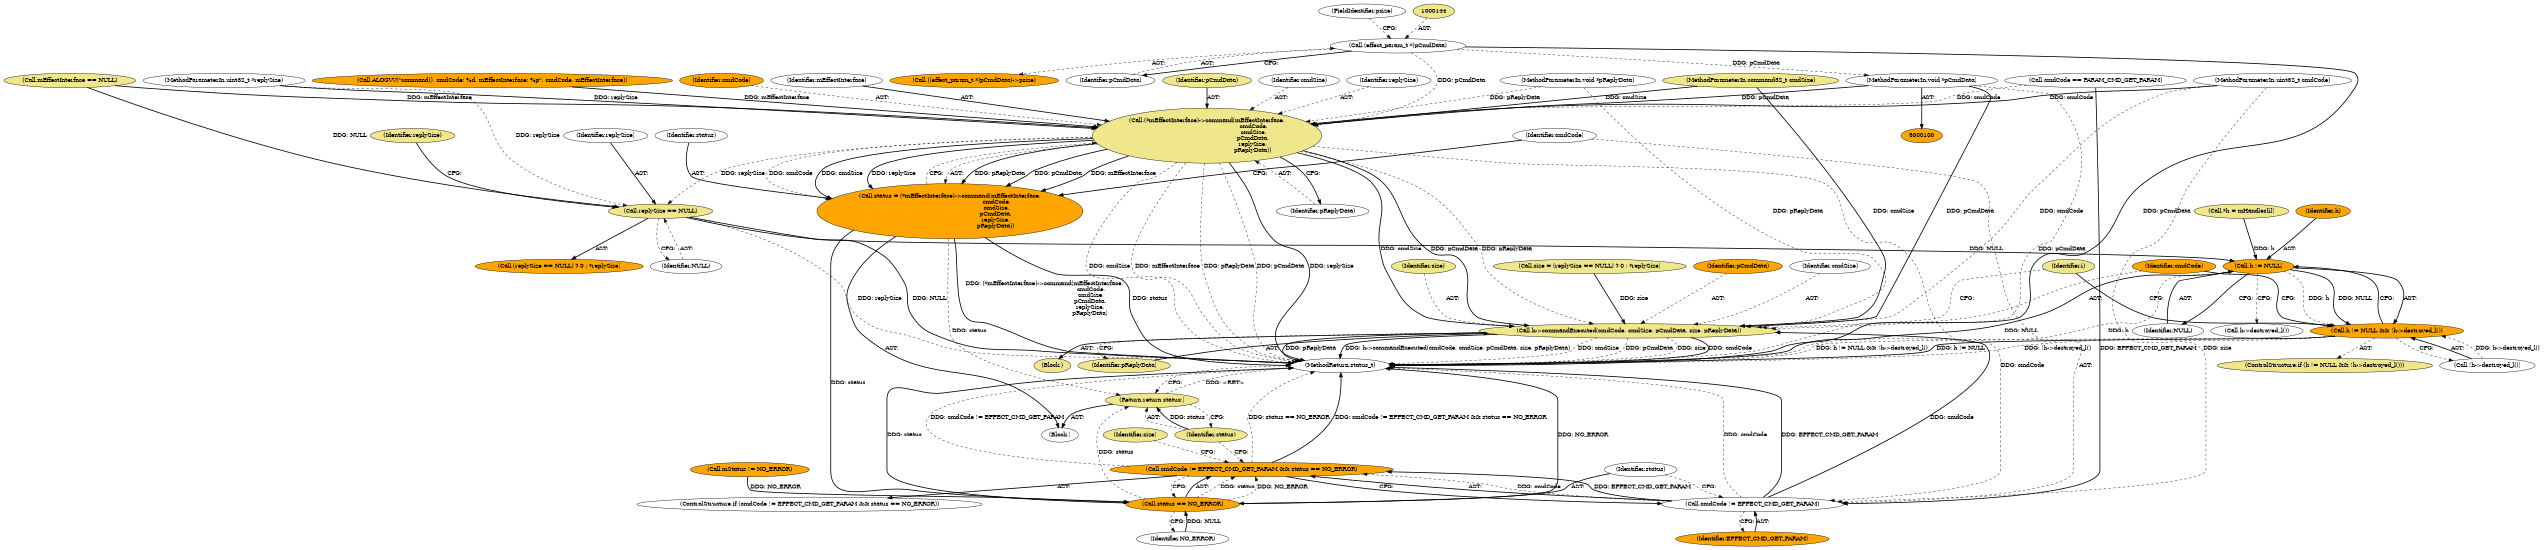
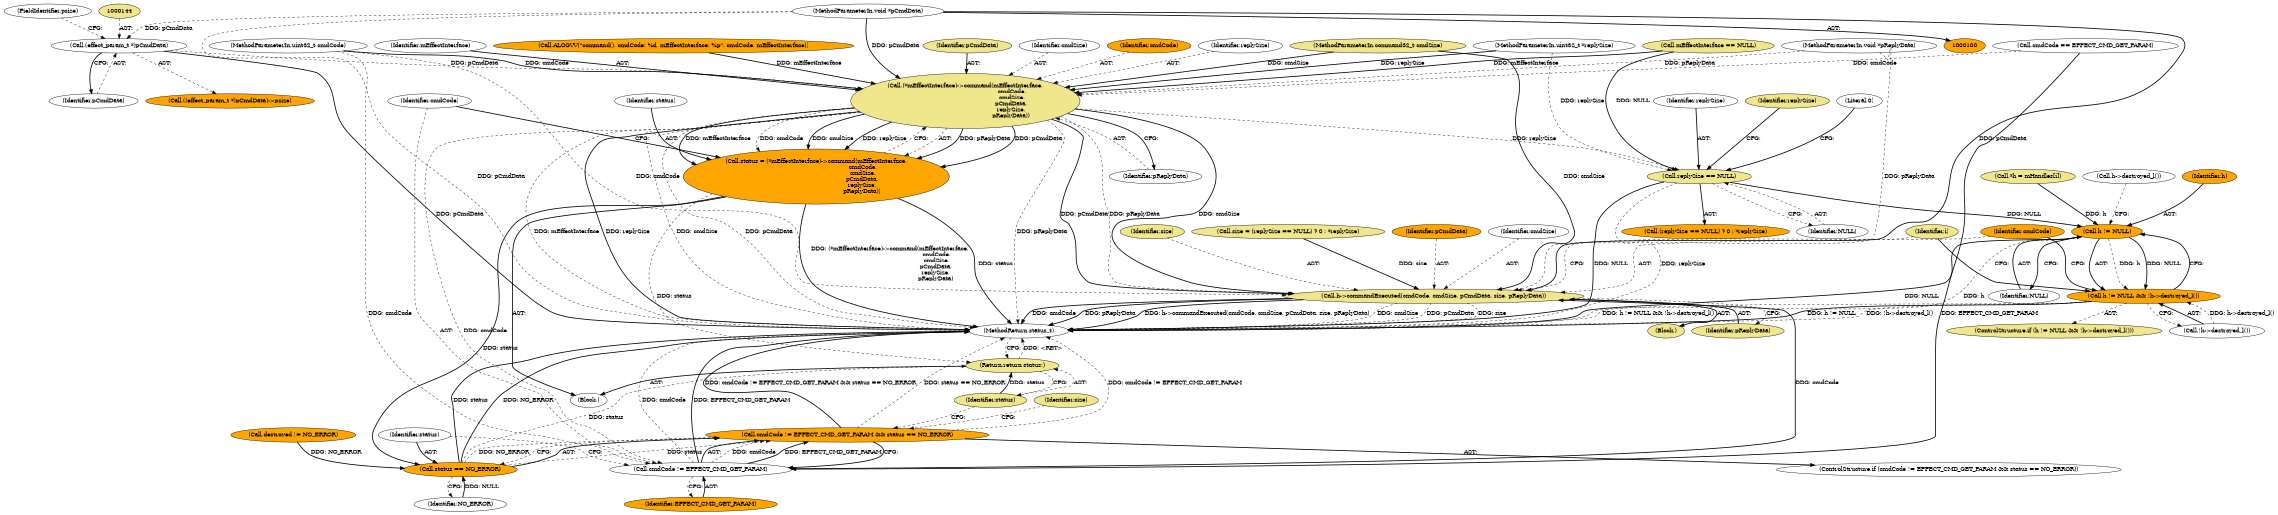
(1661, 61) -> (459, 14)
(2096, 81) -> (2085, 46)
none -> (1859, 101)
(1922, 136) -> (1965, 46)
(2257, 297) -> (2119, 202)
(2217, 348) -> (390, 314)
(750, 470) -> (293, 435)
